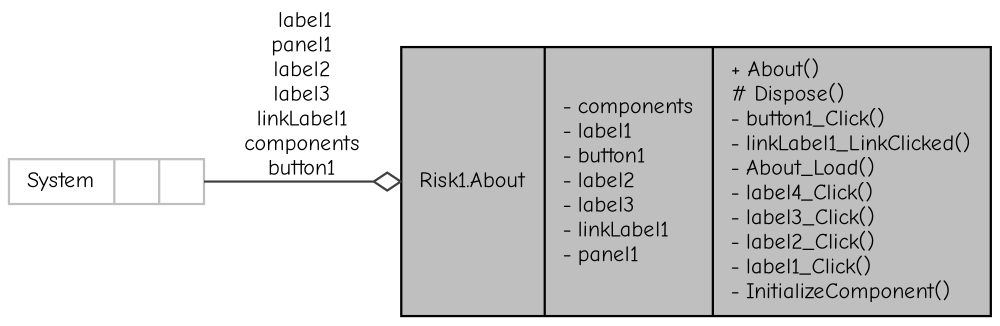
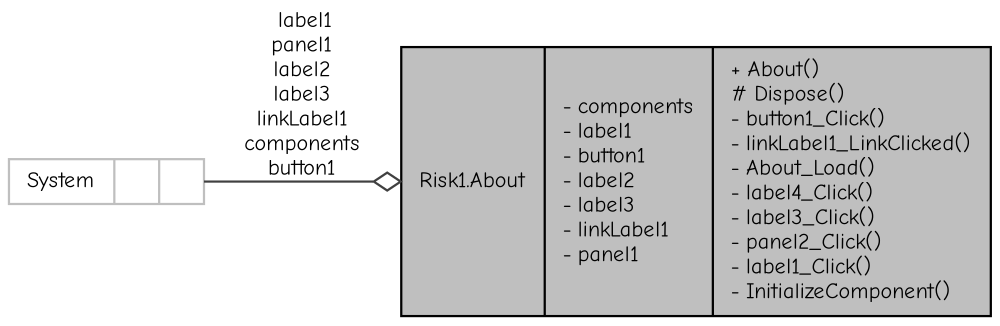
(804, 242) -> (807, 242)
